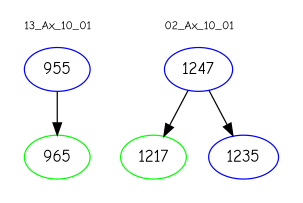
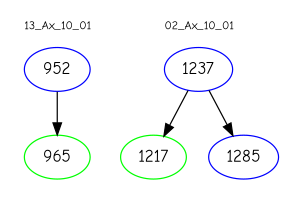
(57, 69) -> (57, 69)
(199, 69) -> (199, 69)
(244, 157) -> (244, 157)
